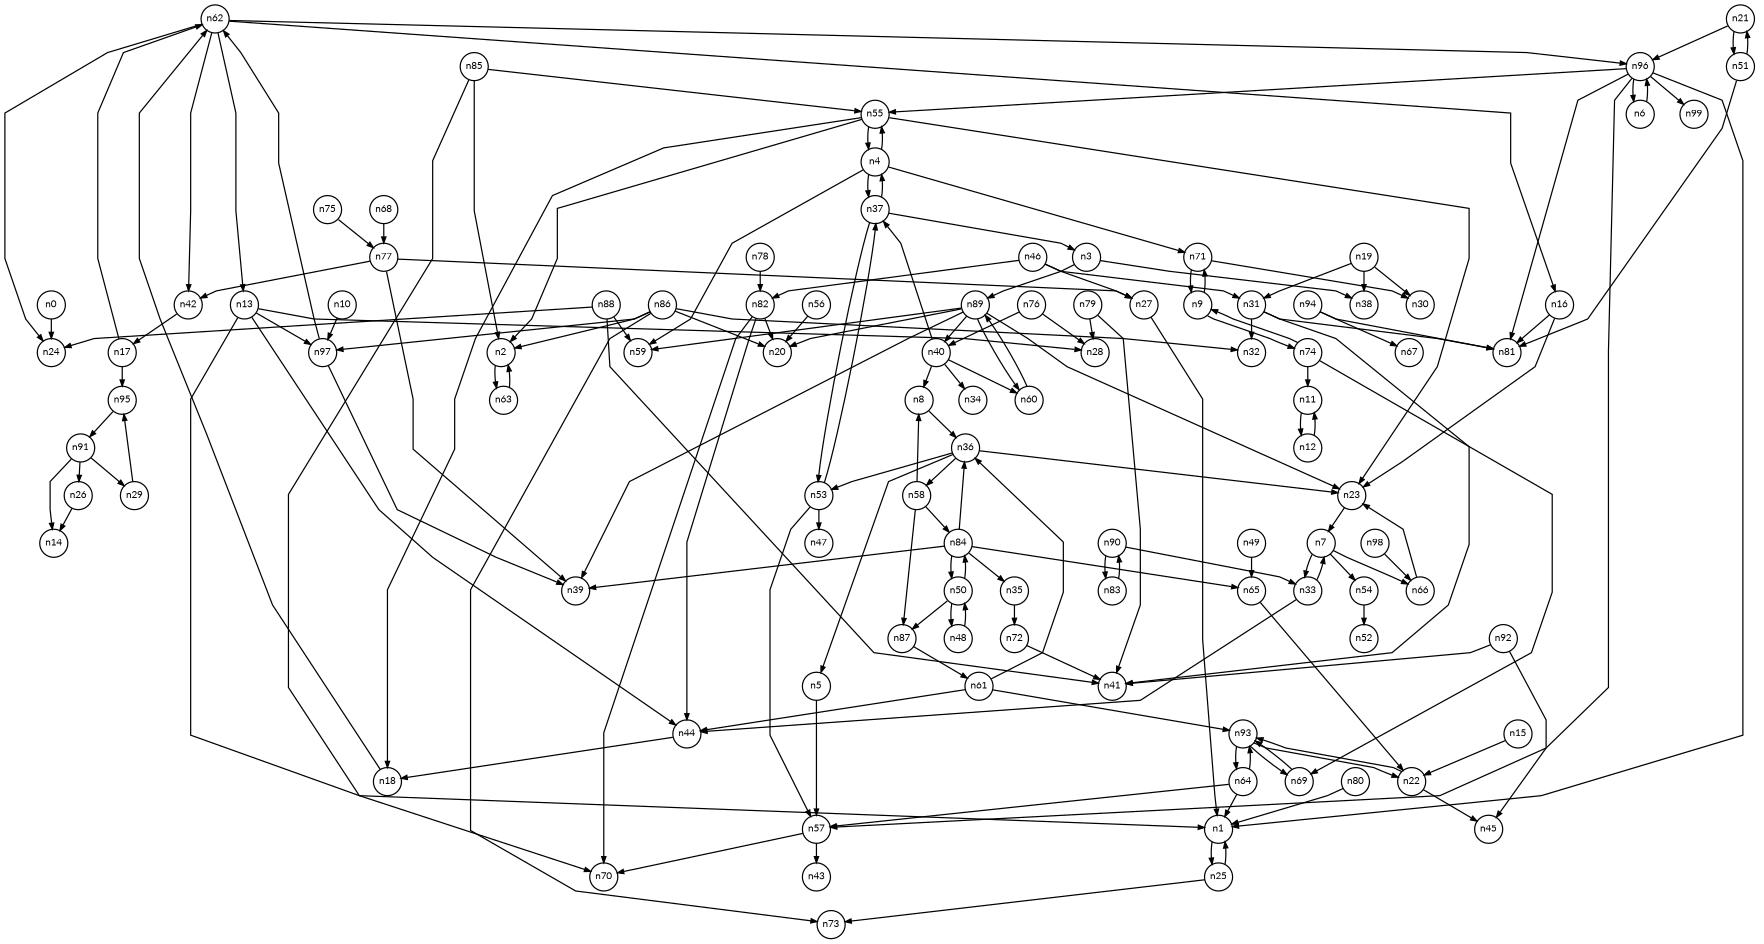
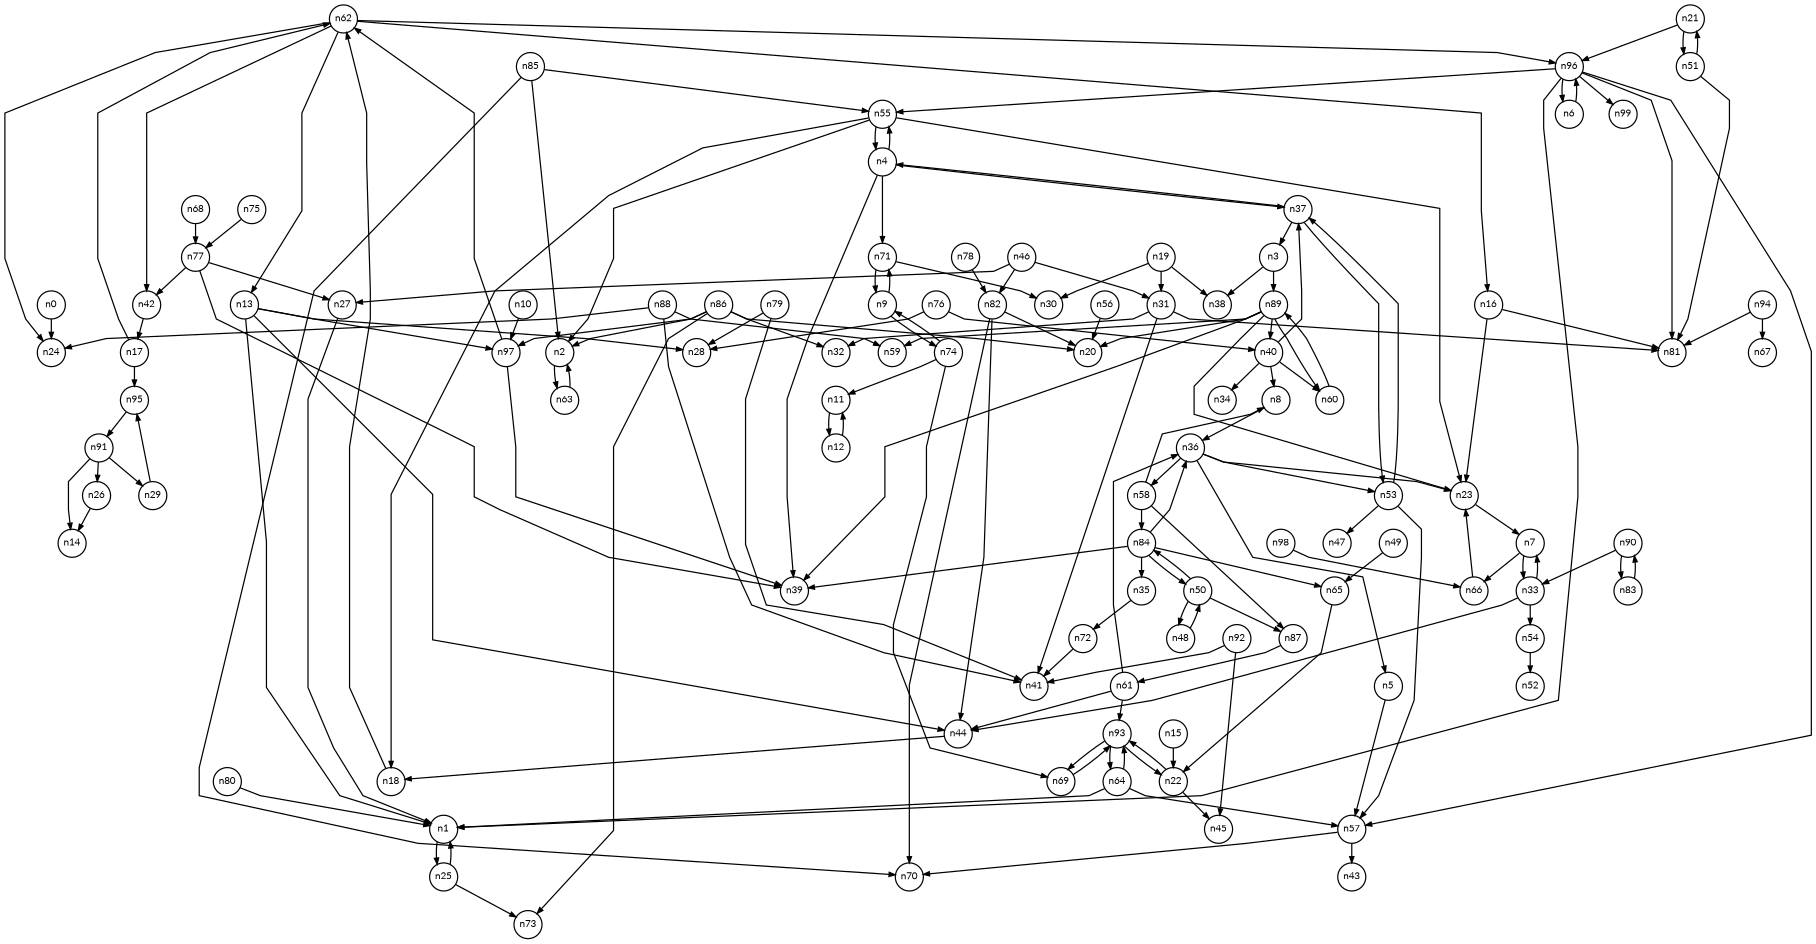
(742, 238) -> (798, 366)
(1340, 565) -> (1530, 612)
